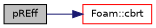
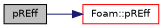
(117, 14) -> (121, 14)
